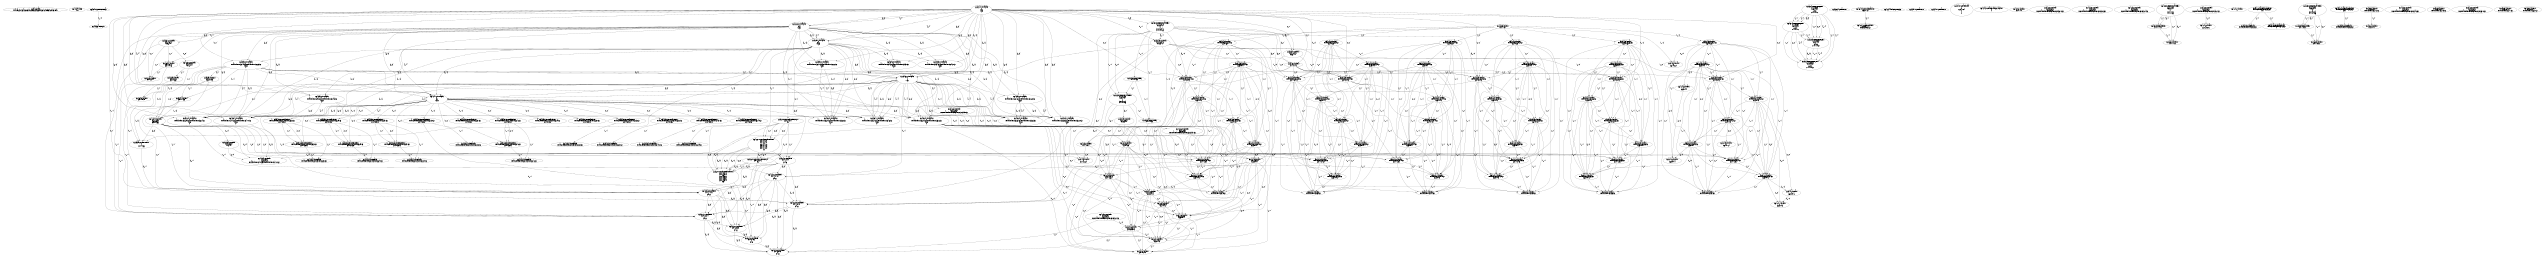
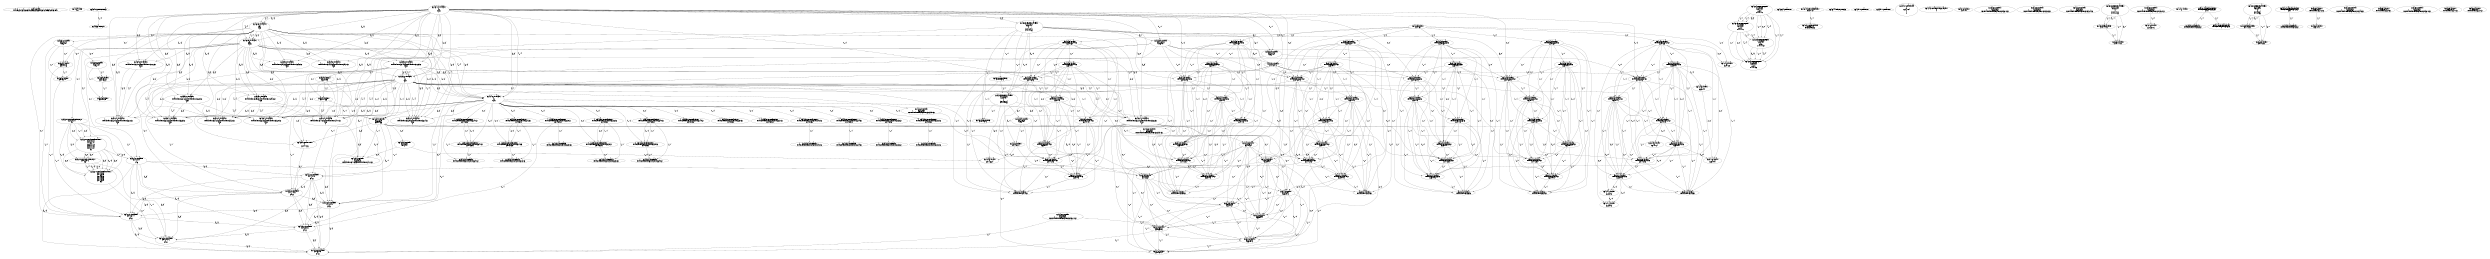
(493, 127) -> (323, 115)
(1273, 166) -> (999, 148)
